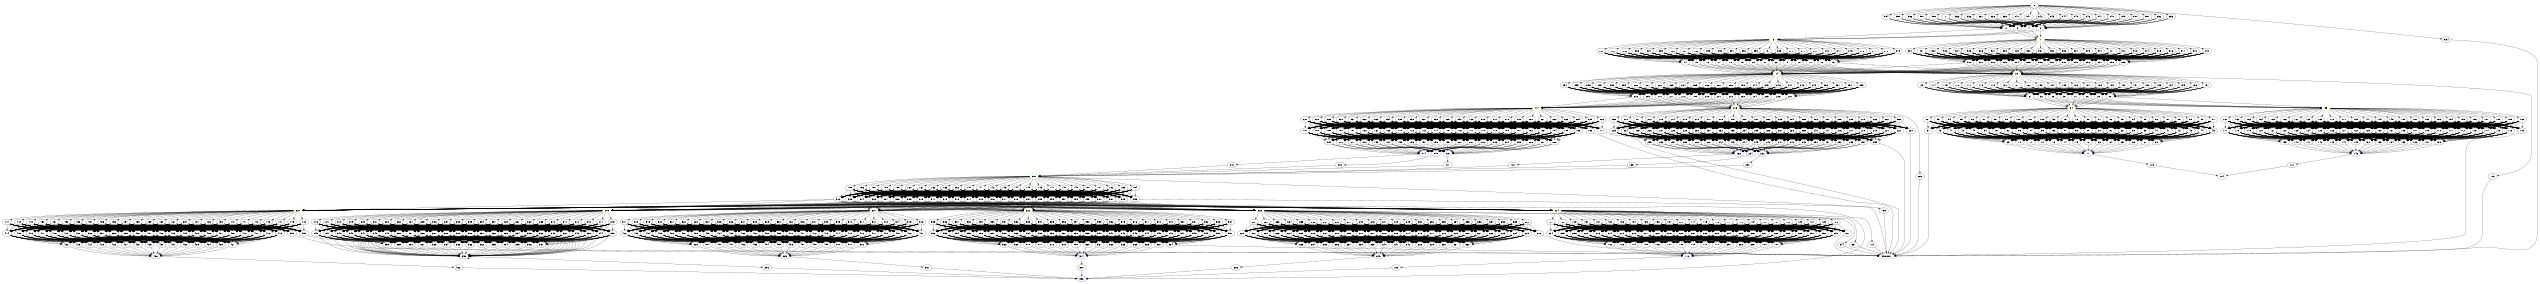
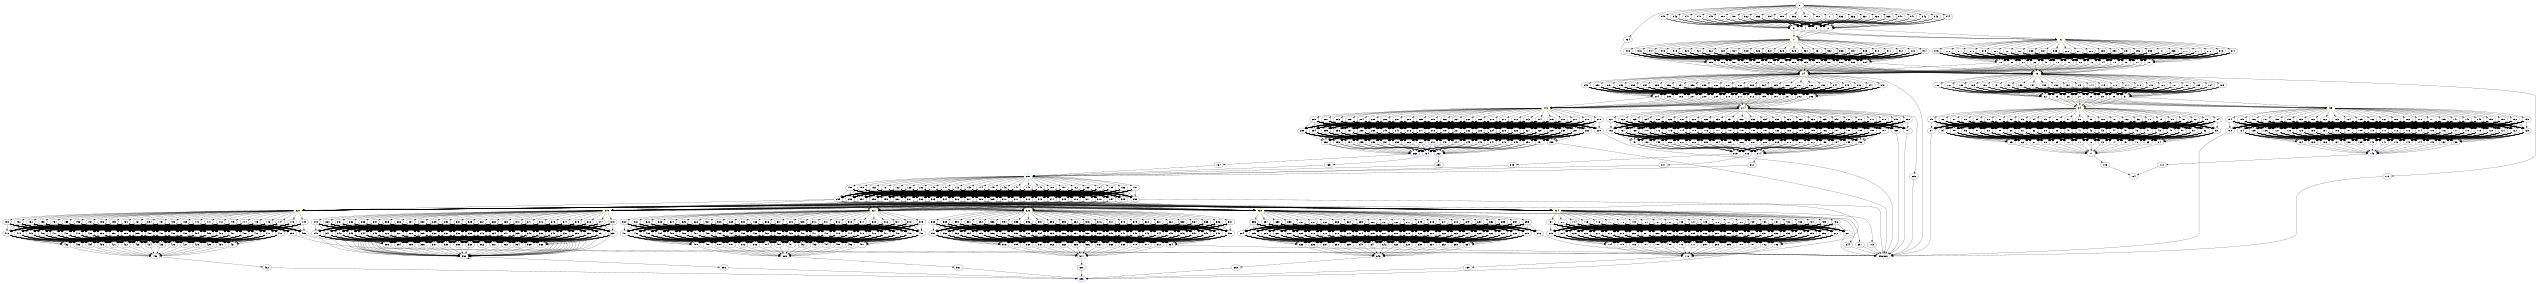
(1884, 211) -> none
